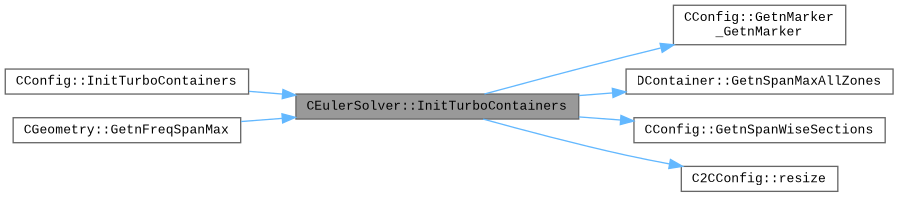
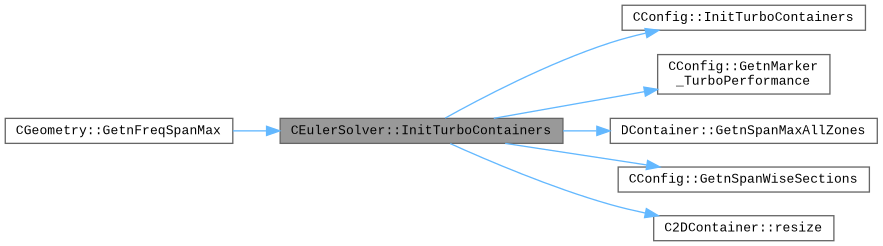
(760, 25) -> (744, 74)
(266, 93) -> (543, 69)
(760, 179) -> (744, 228)
